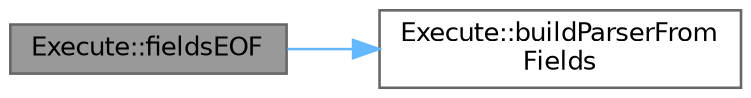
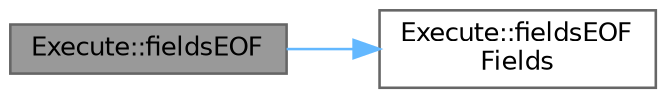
(560, 49) -> (518, 49)
